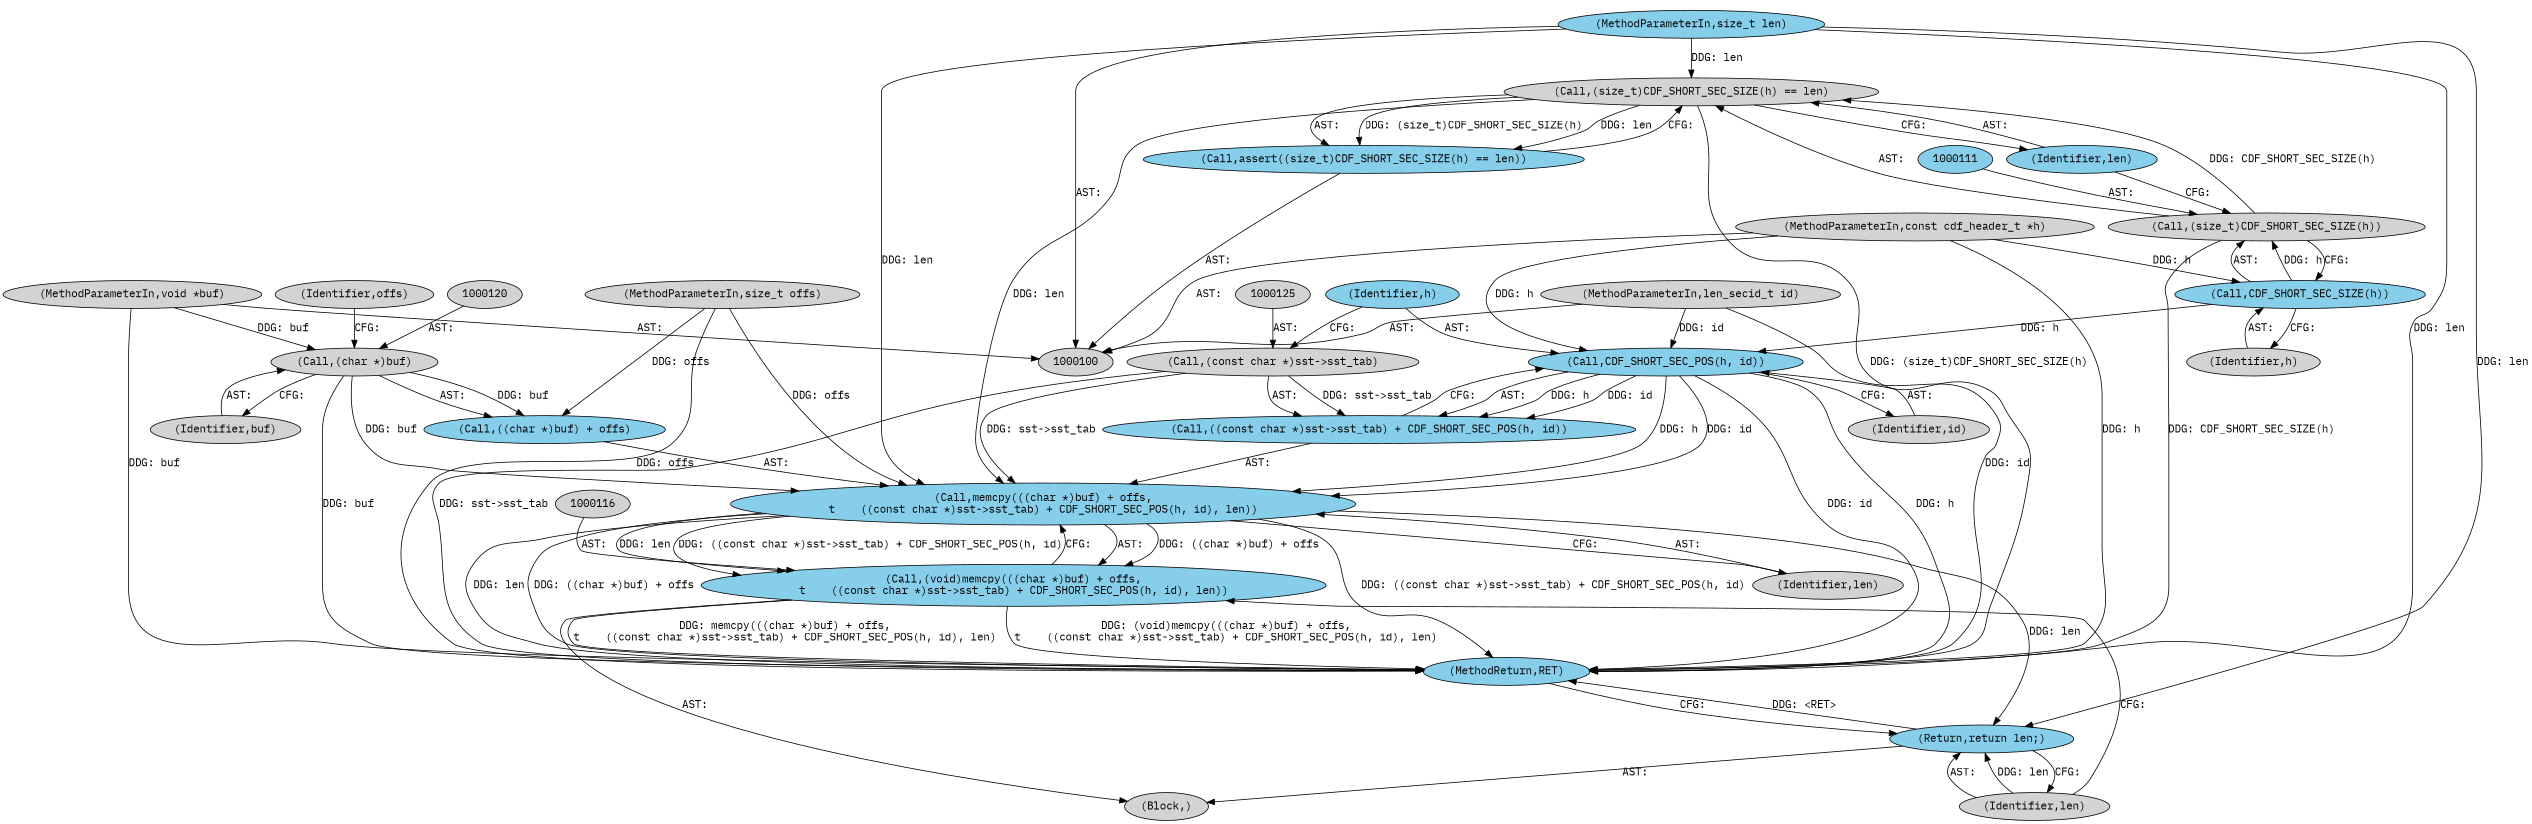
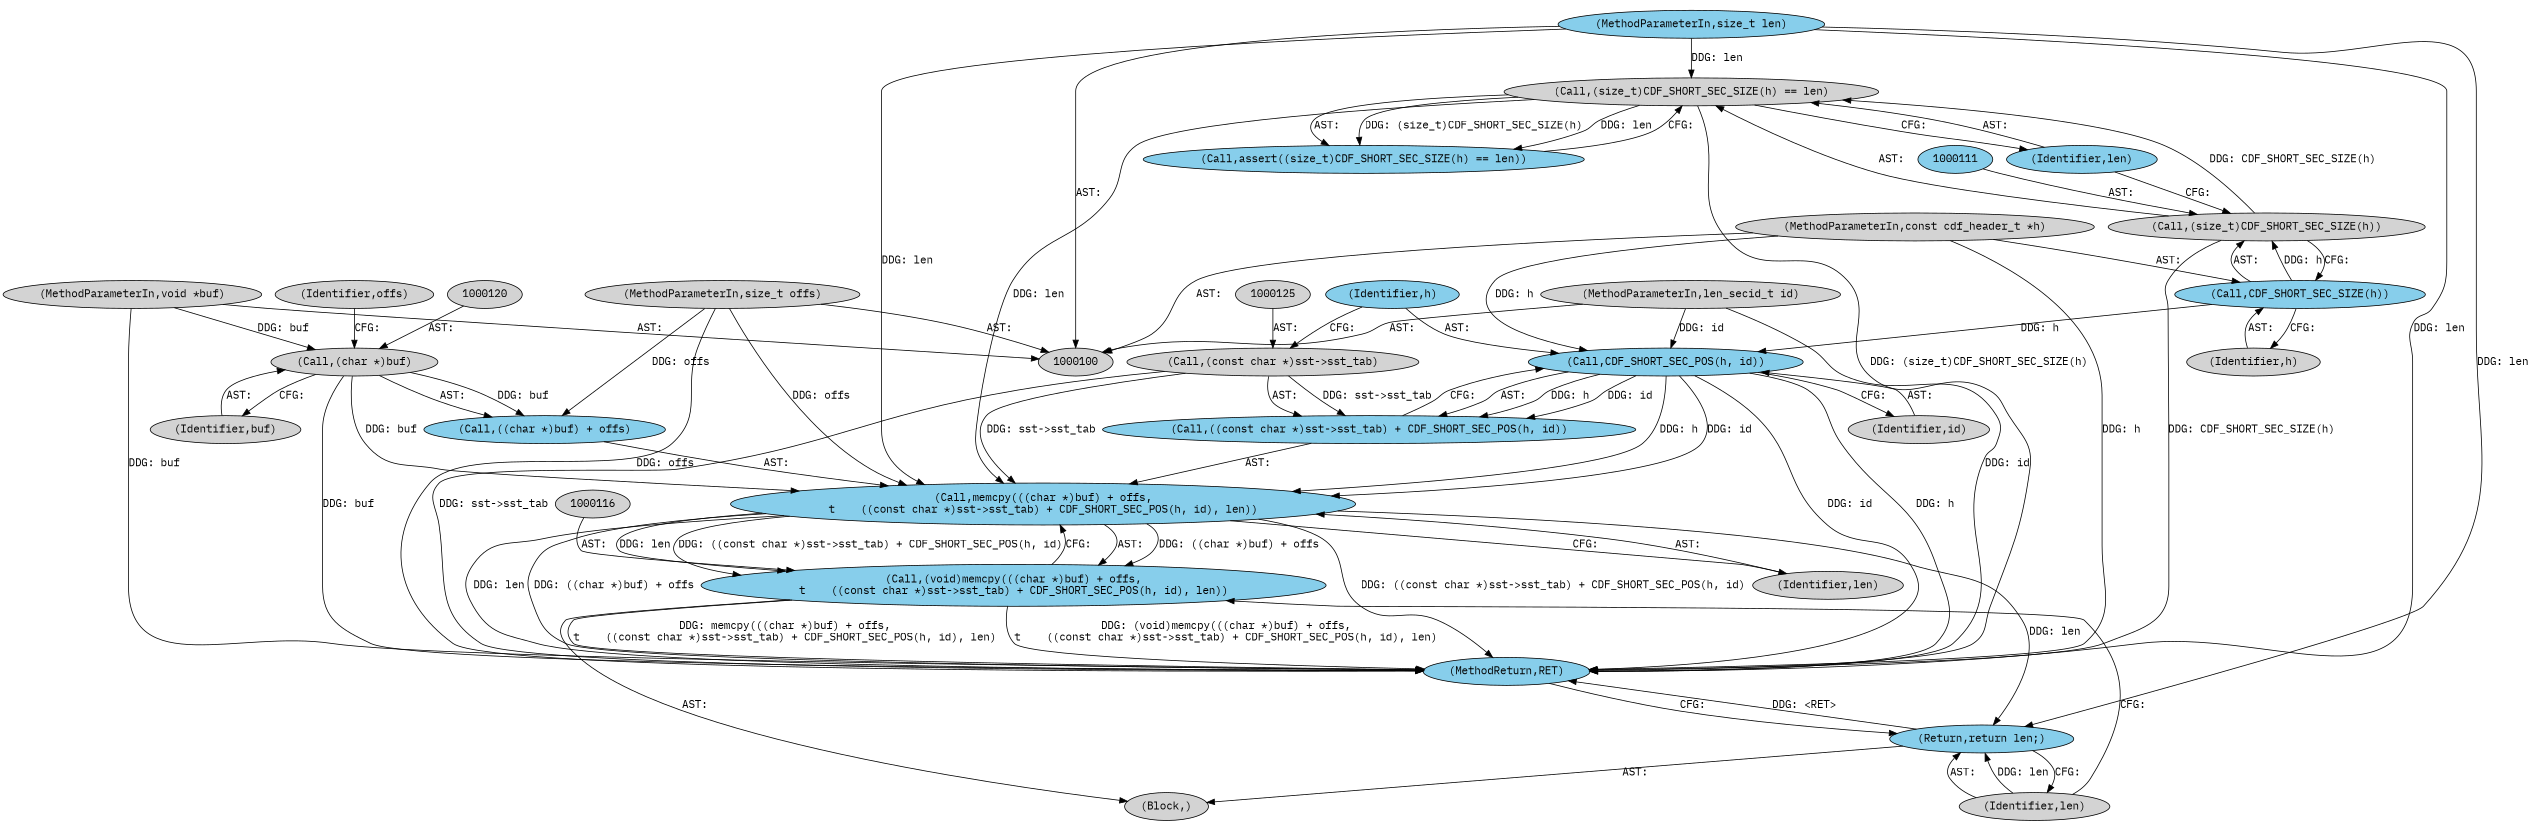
(1212, 251) -> (932, 321)
(2172, 261) -> (2172, 261)
